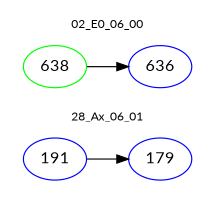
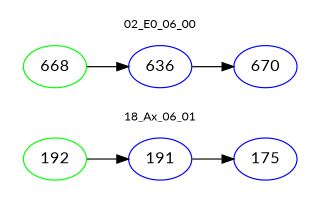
(55, 67) -> (55, 67)
none -> (265, 67)
(108, 118) -> (160, 118)
none -> (55, 159)
(160, 159) -> (265, 159)
